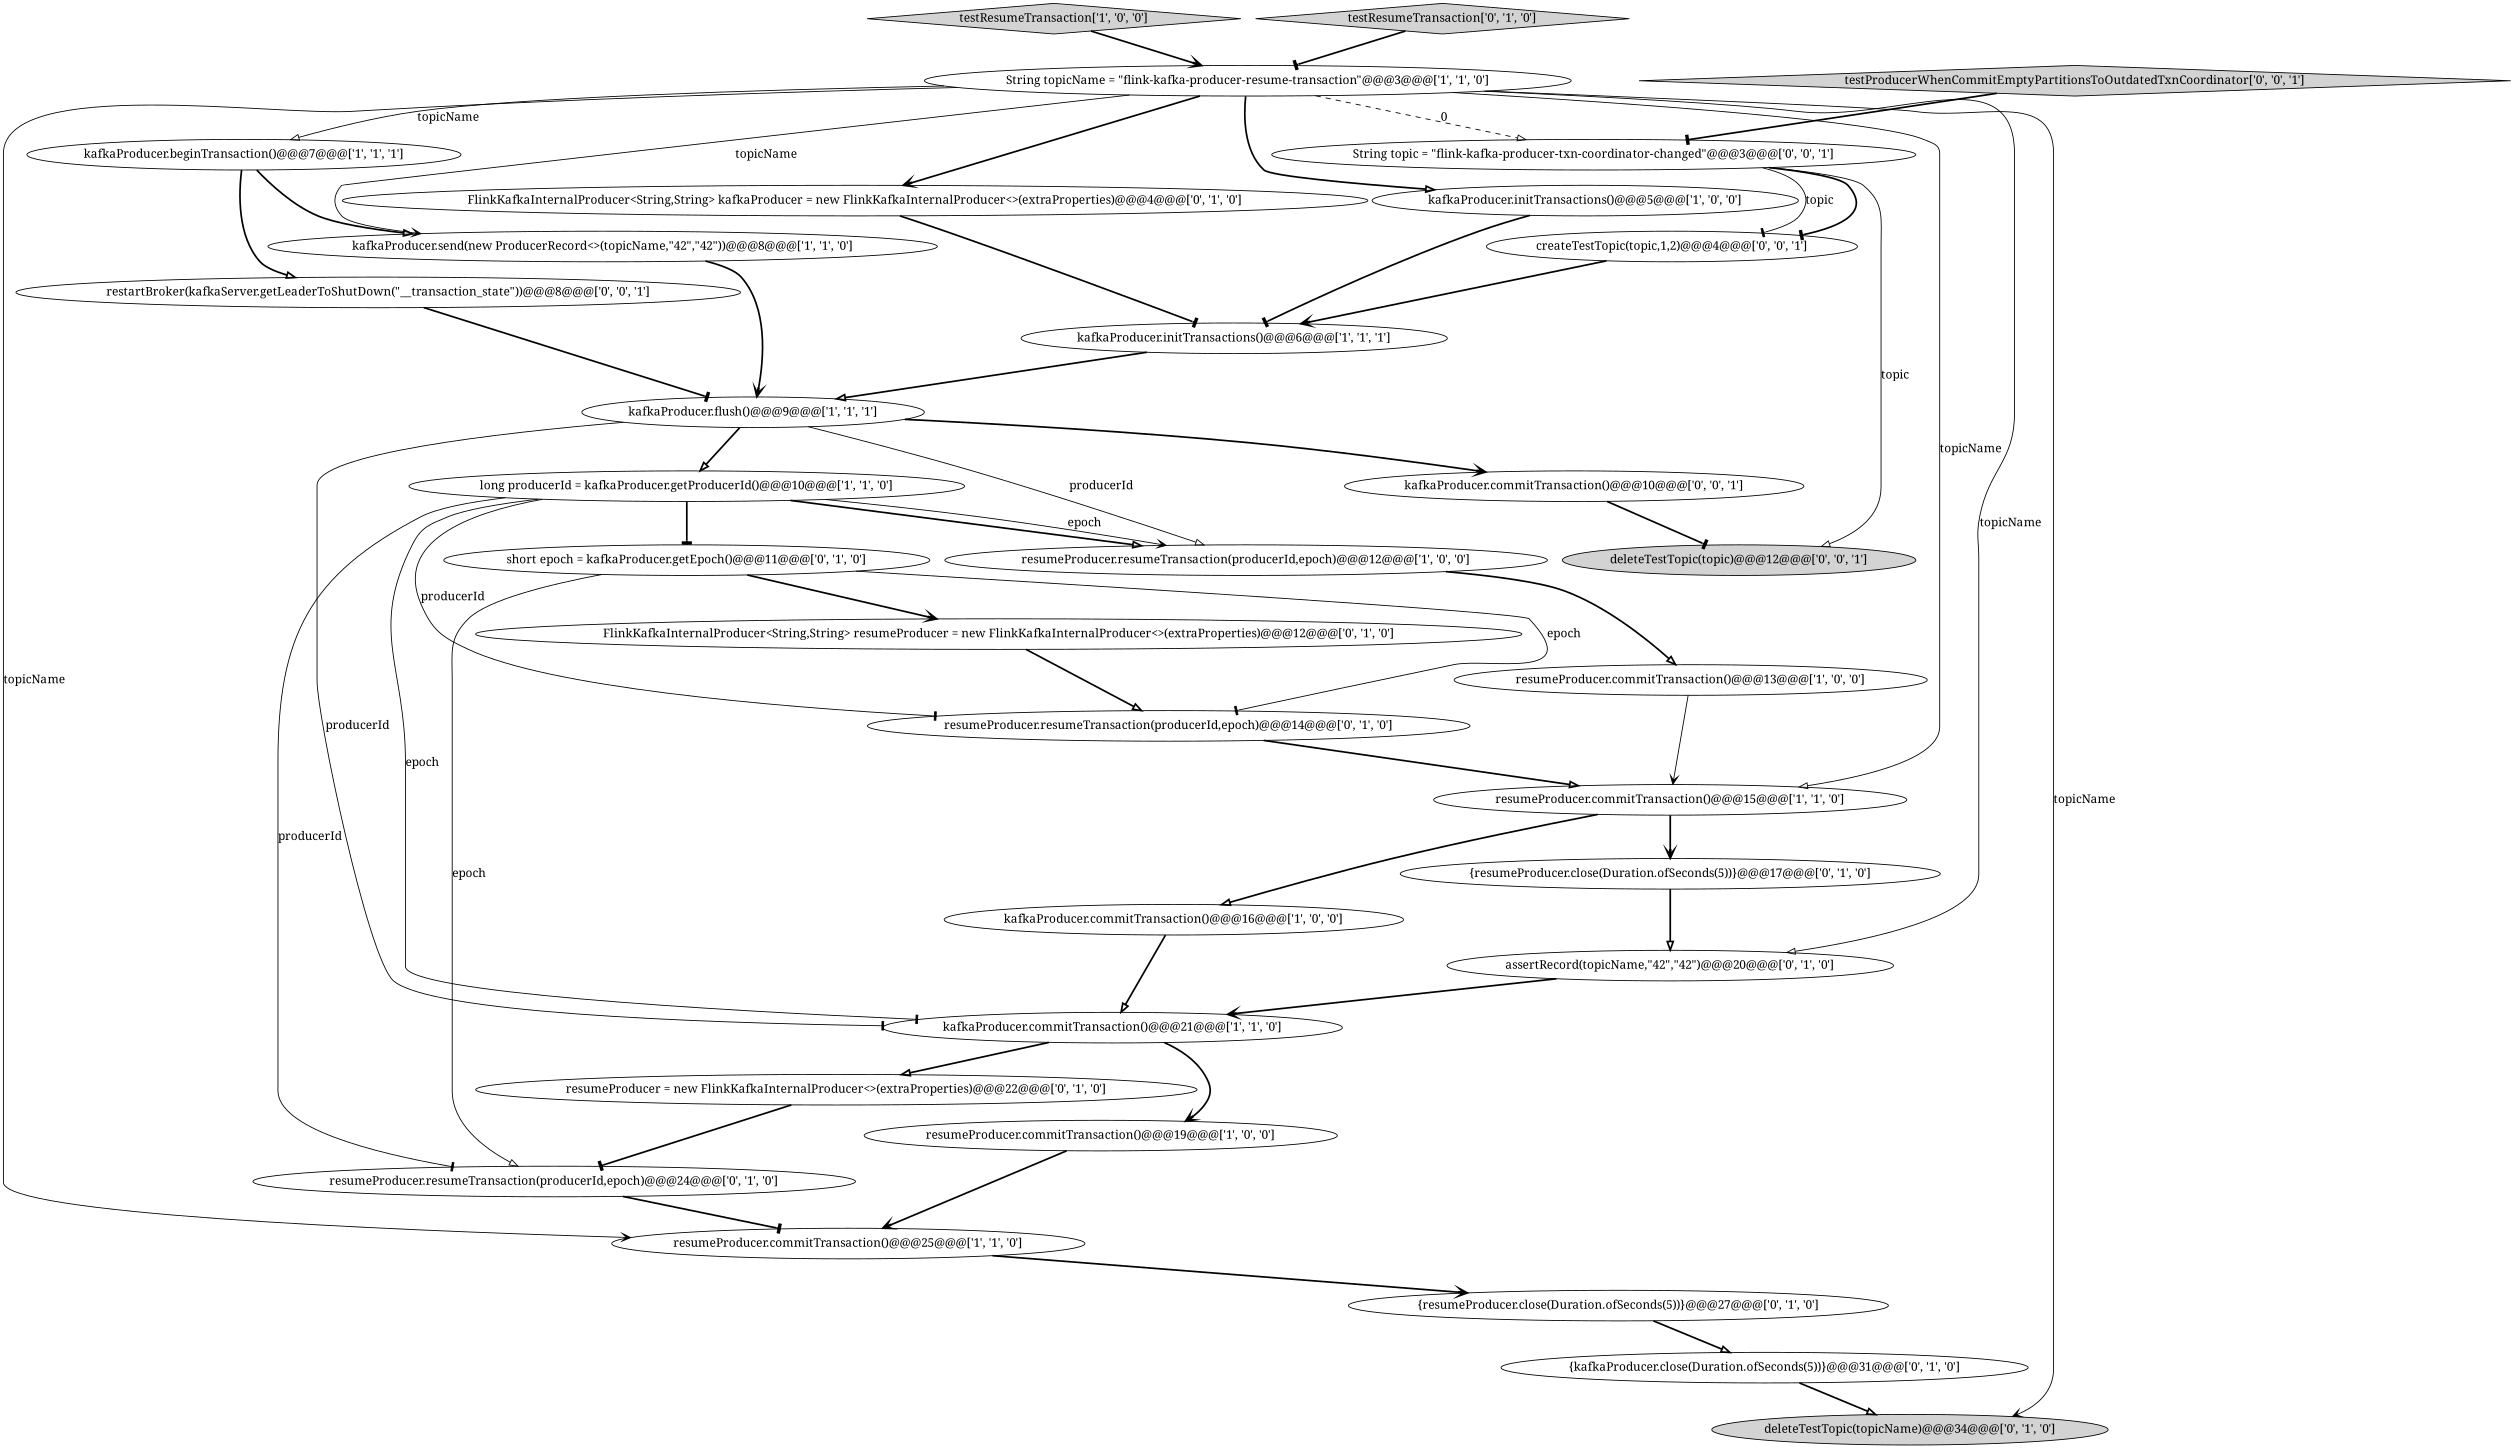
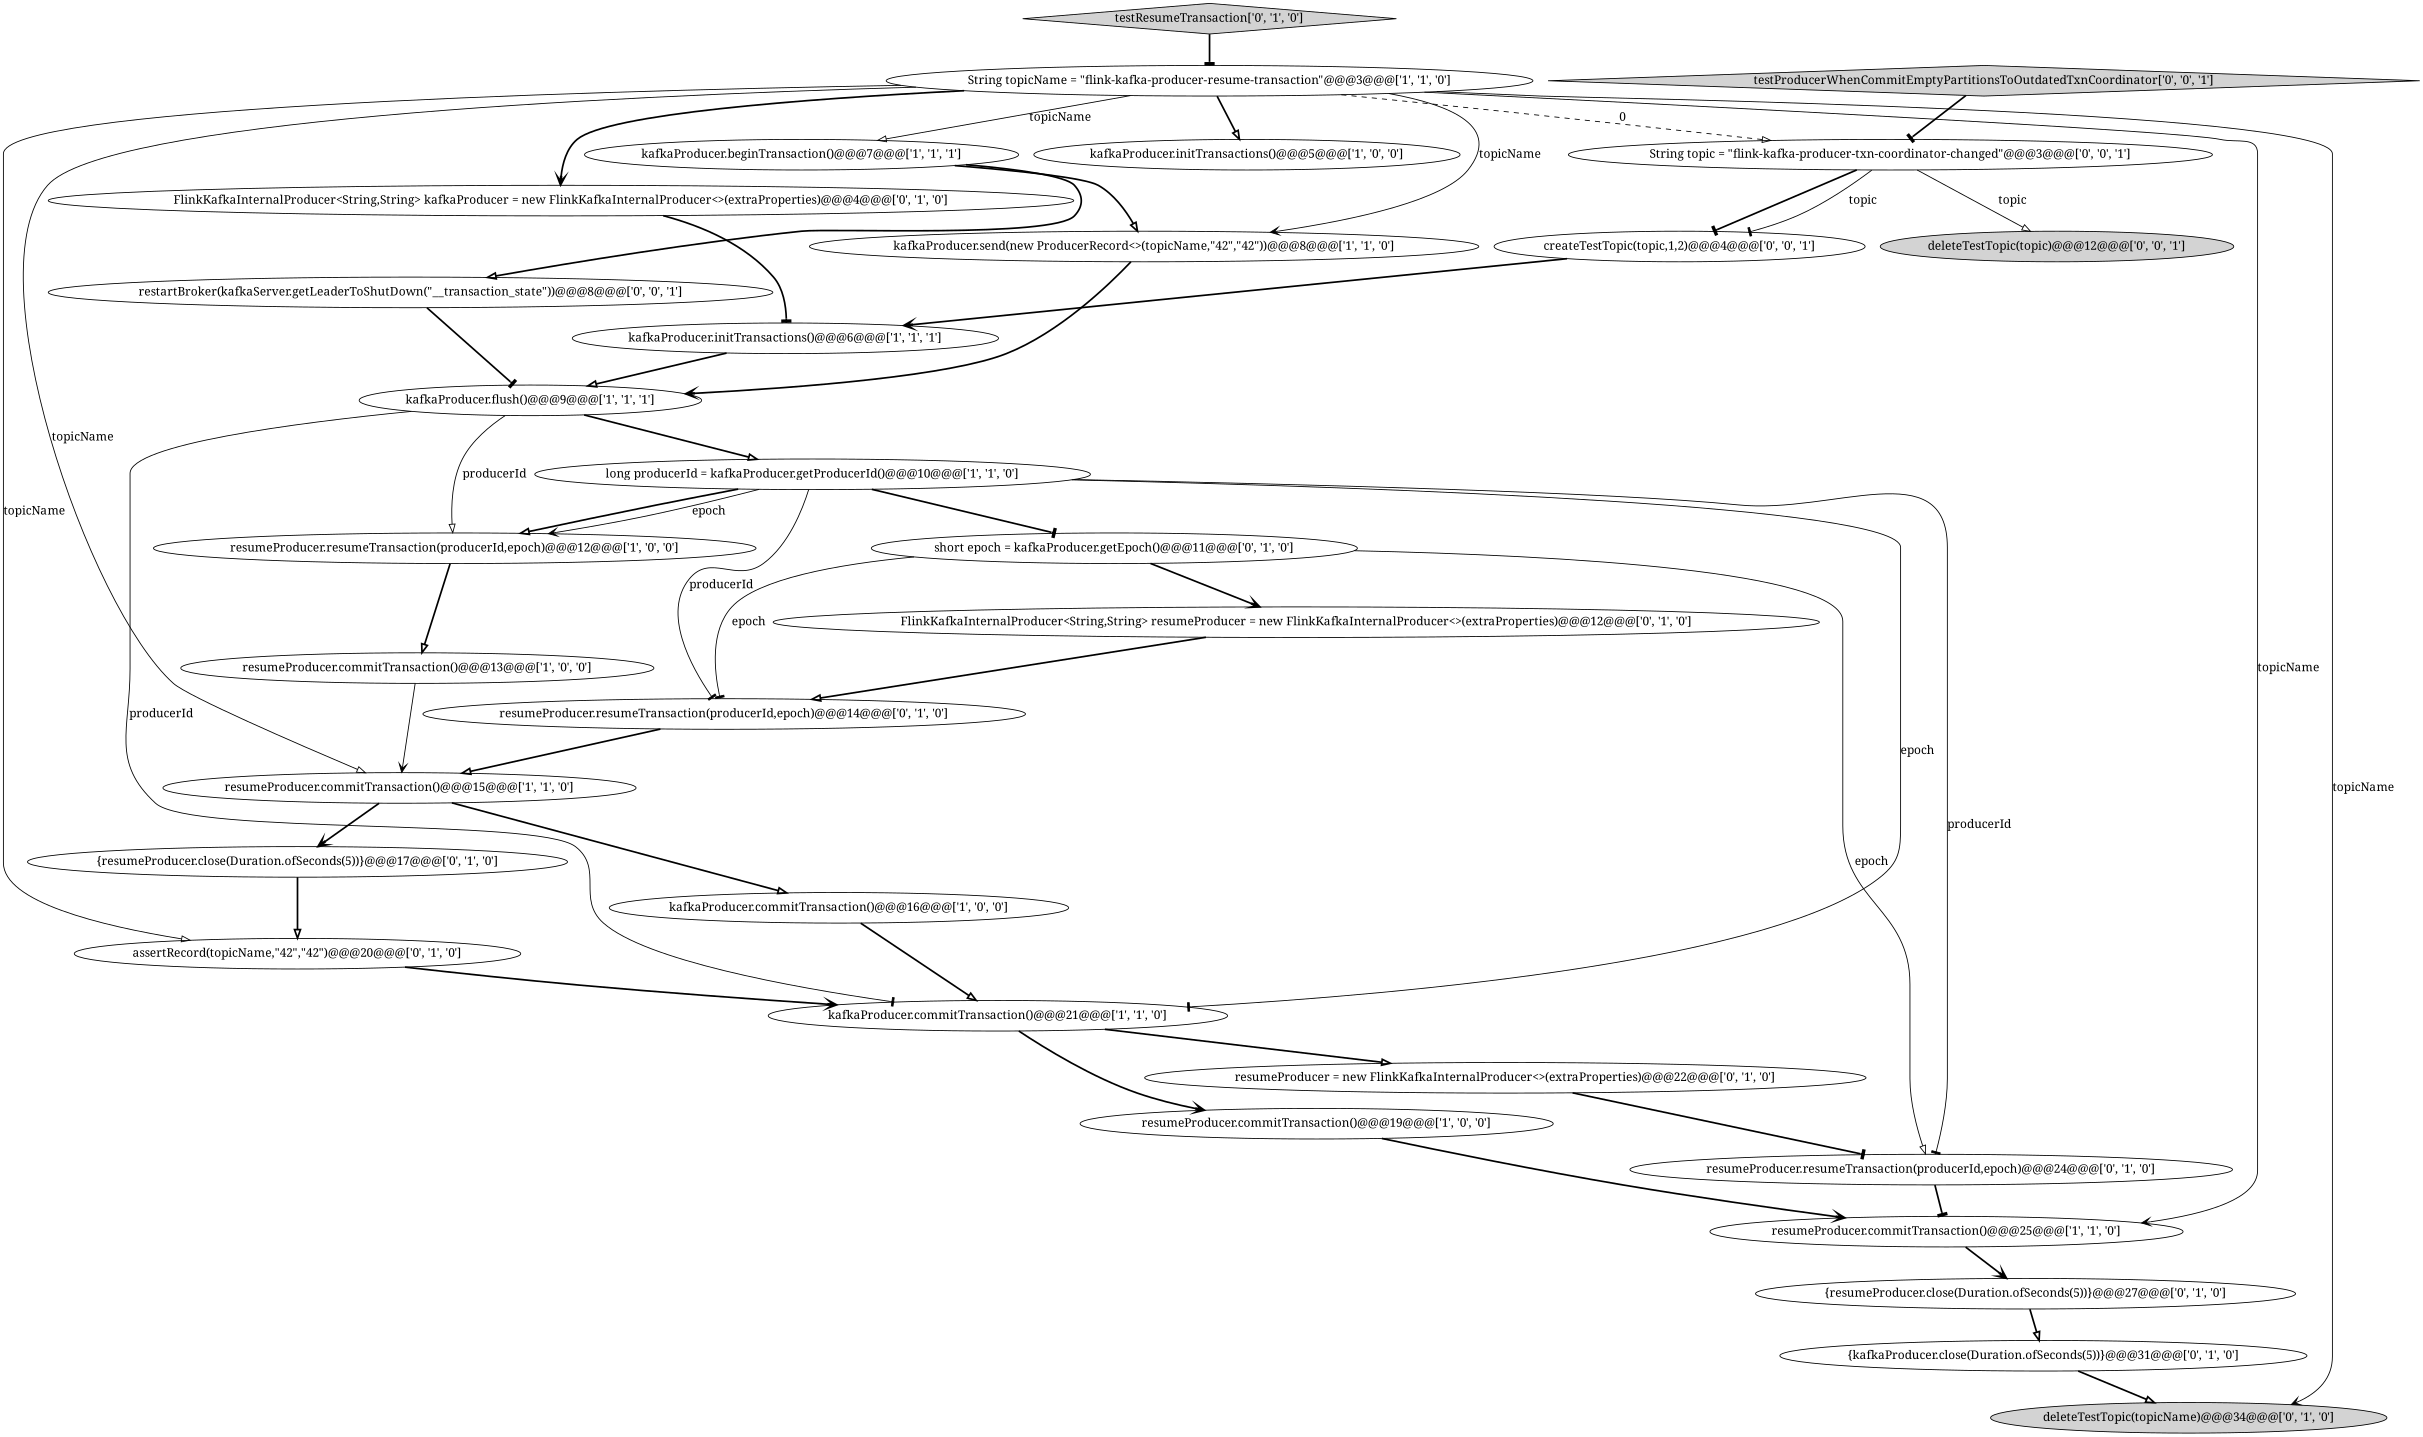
(1054, 19) -> none
(1397, 263) -> none
(1574, 486) -> none
